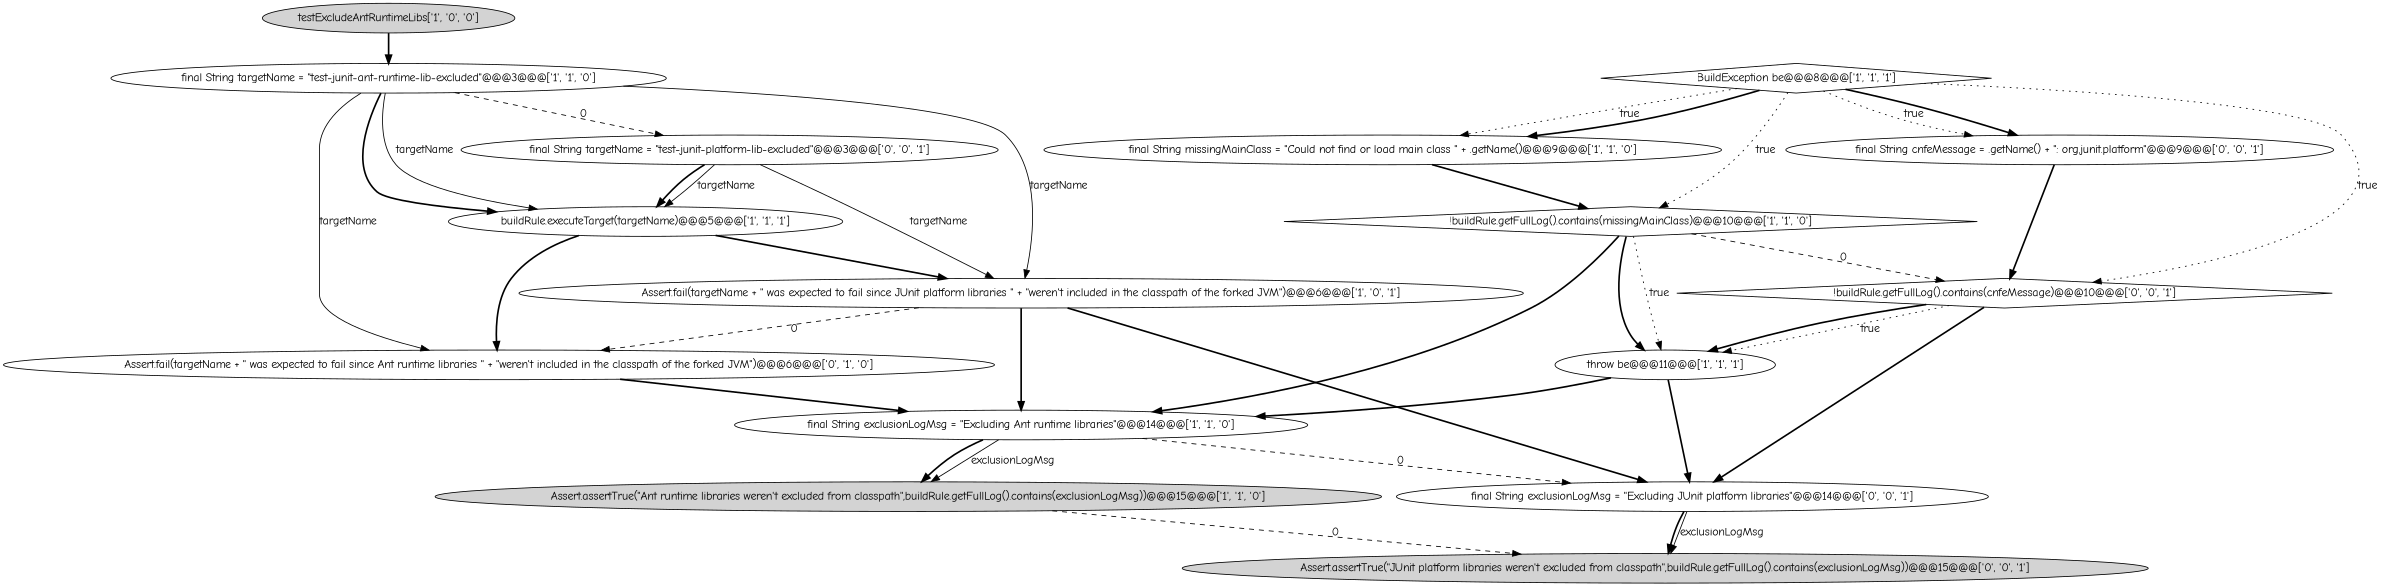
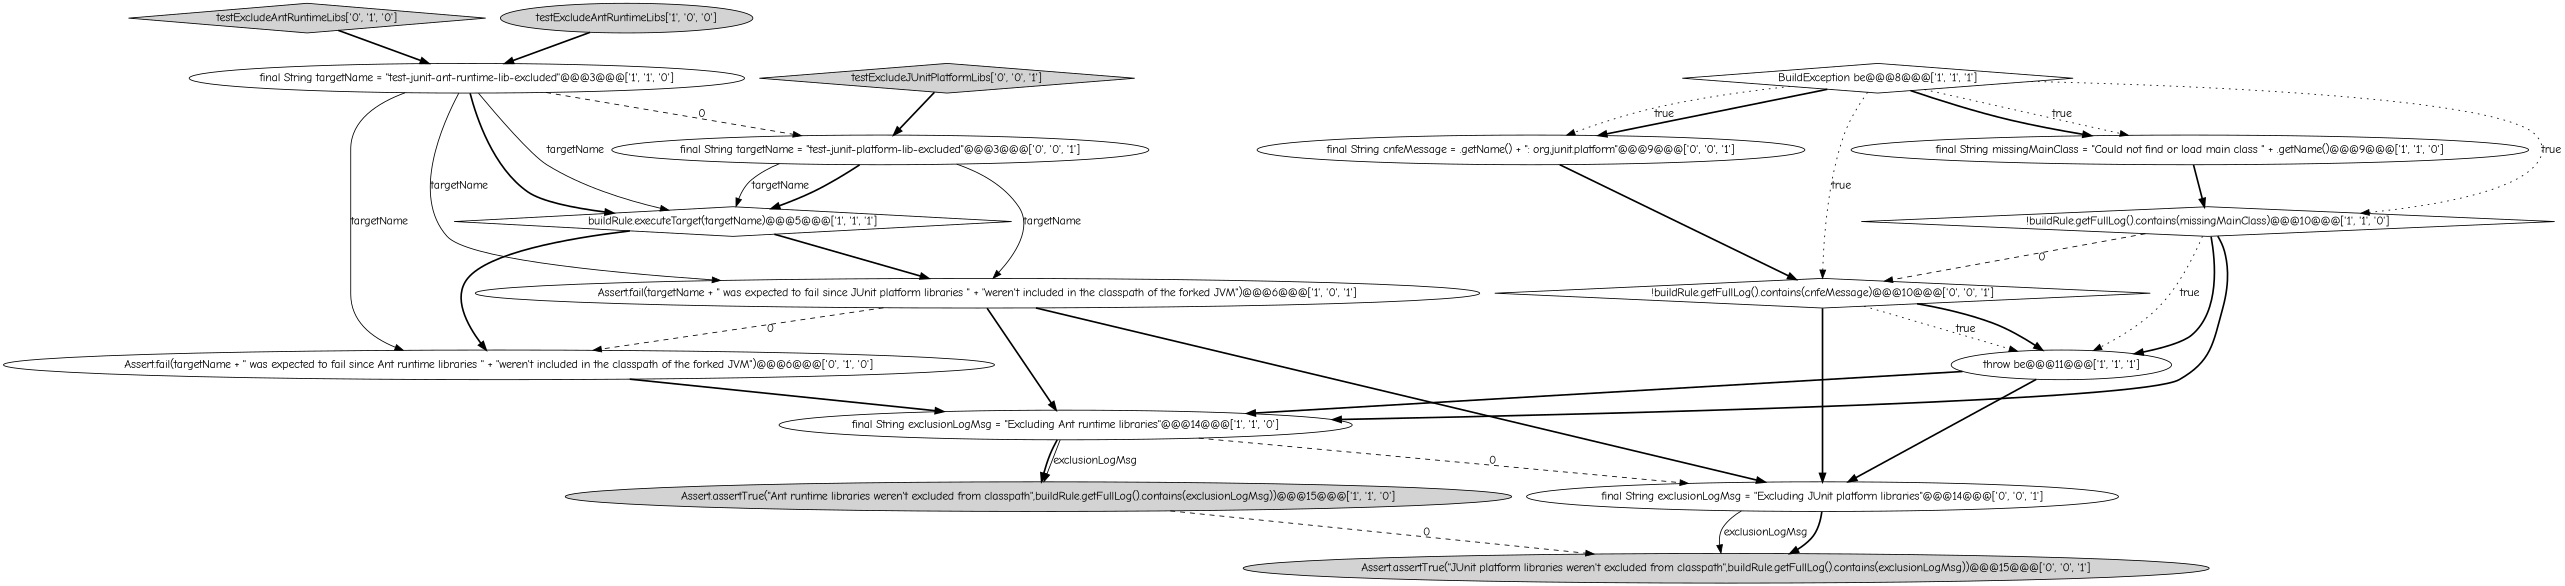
none -> (307, 18)
none -> (947, 78)
(646, 222) -> (733, 222)
